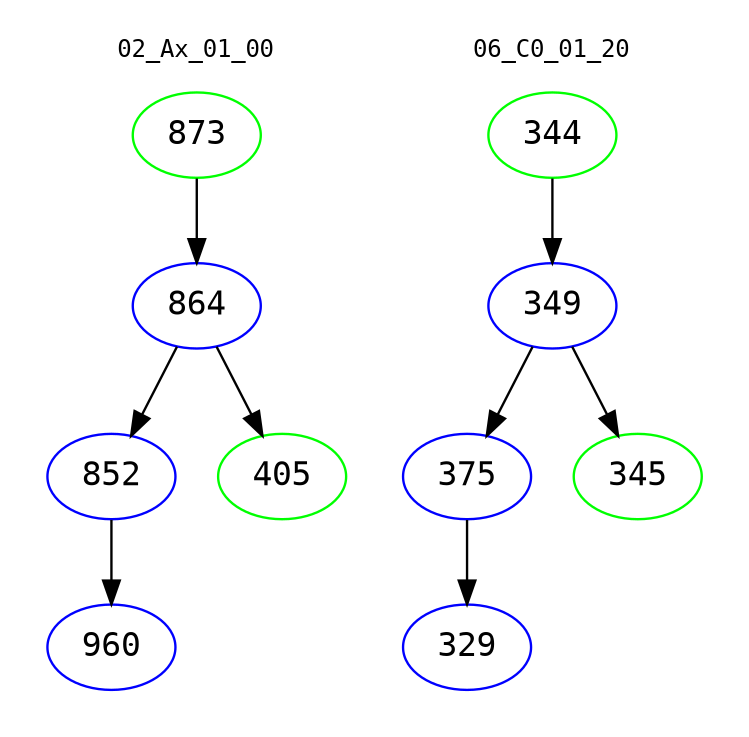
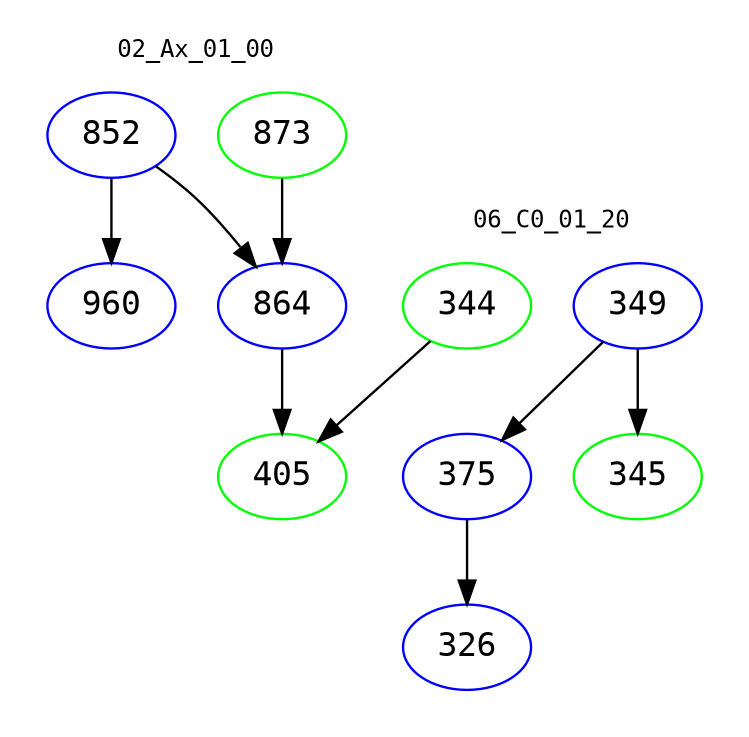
(552, 209) -> (400, 368)
(160, 381) -> (201, 203)
(467, 647) -> (467, 647)
